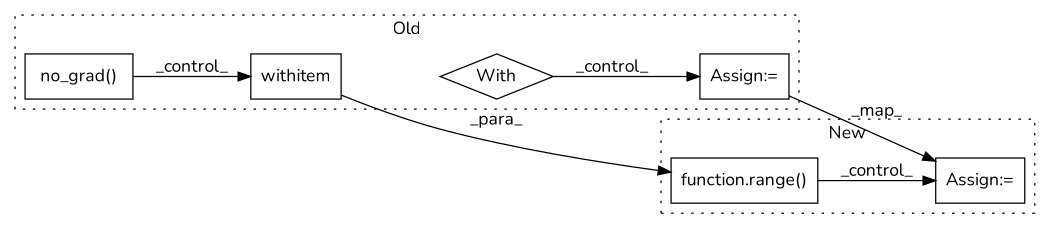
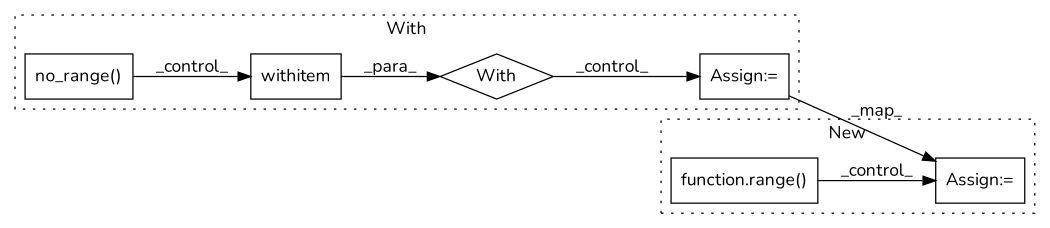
(407, 29) -> (407, 29)
(79, 77) -> (79, 77)
(497, 143) -> (384, 77)
